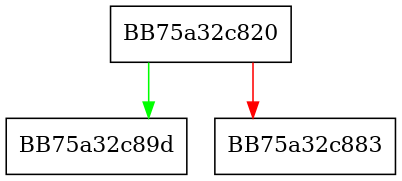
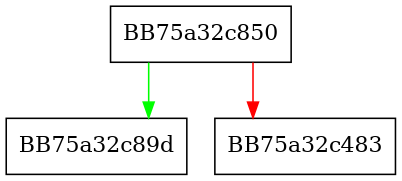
(201, 34) -> (201, 34)
(305, 146) -> (305, 146)
